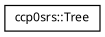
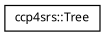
(52, 18) -> (52, 18)
